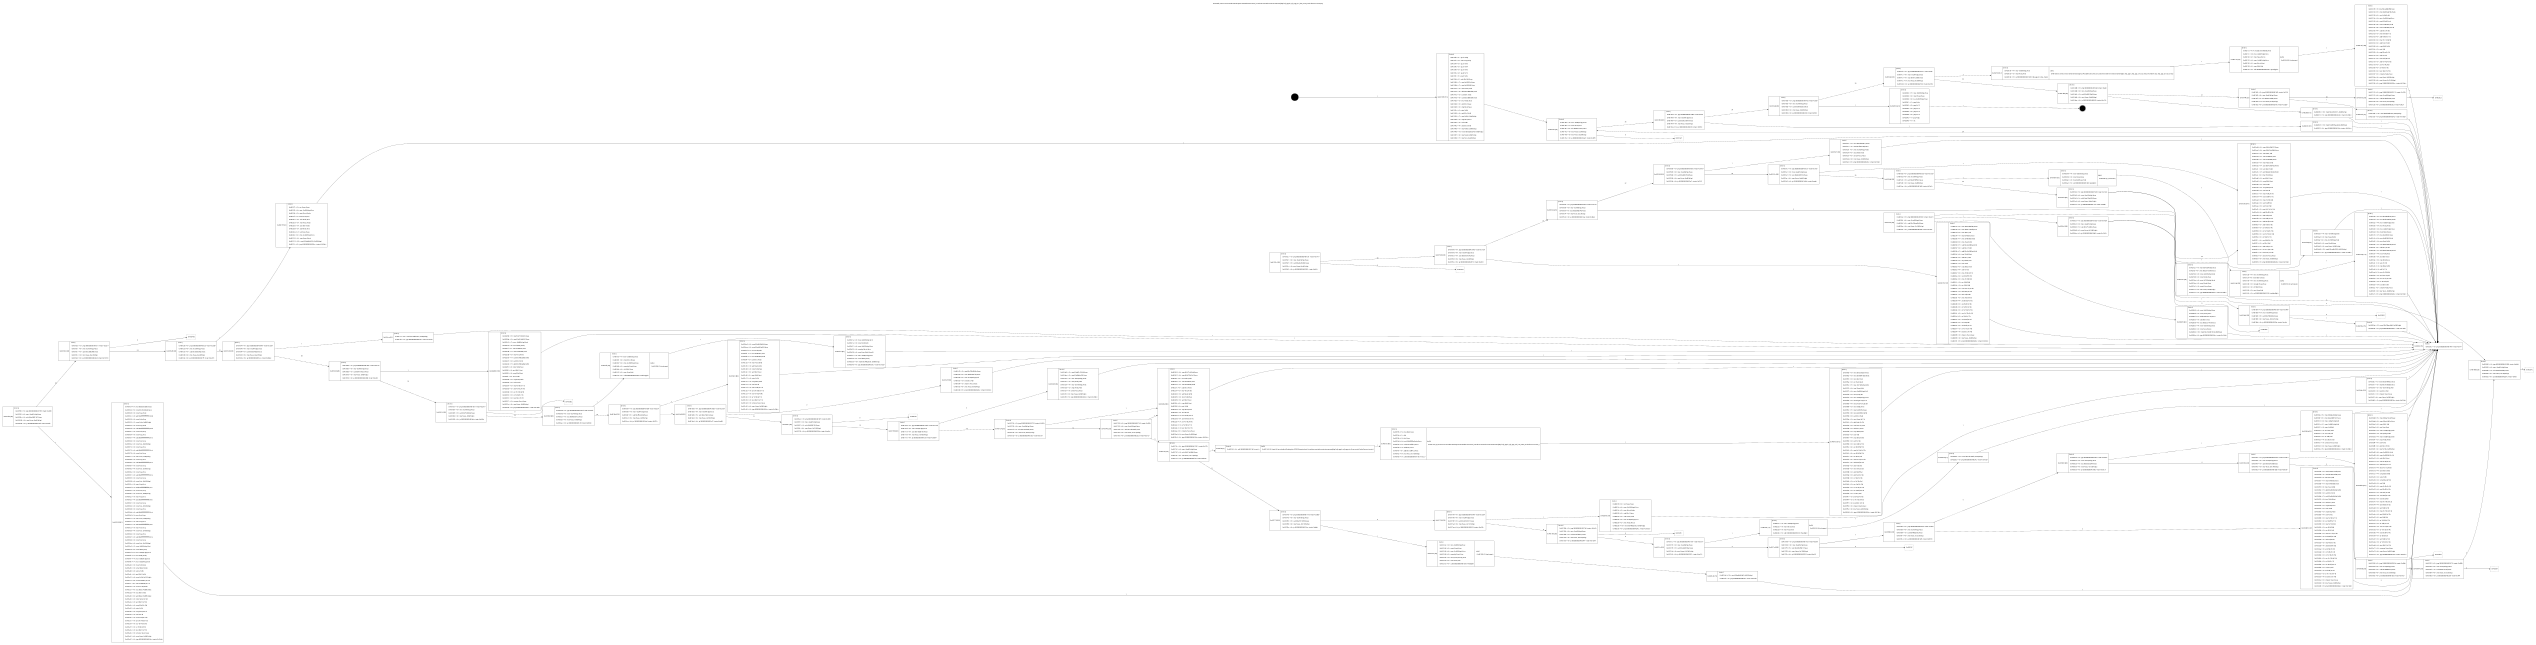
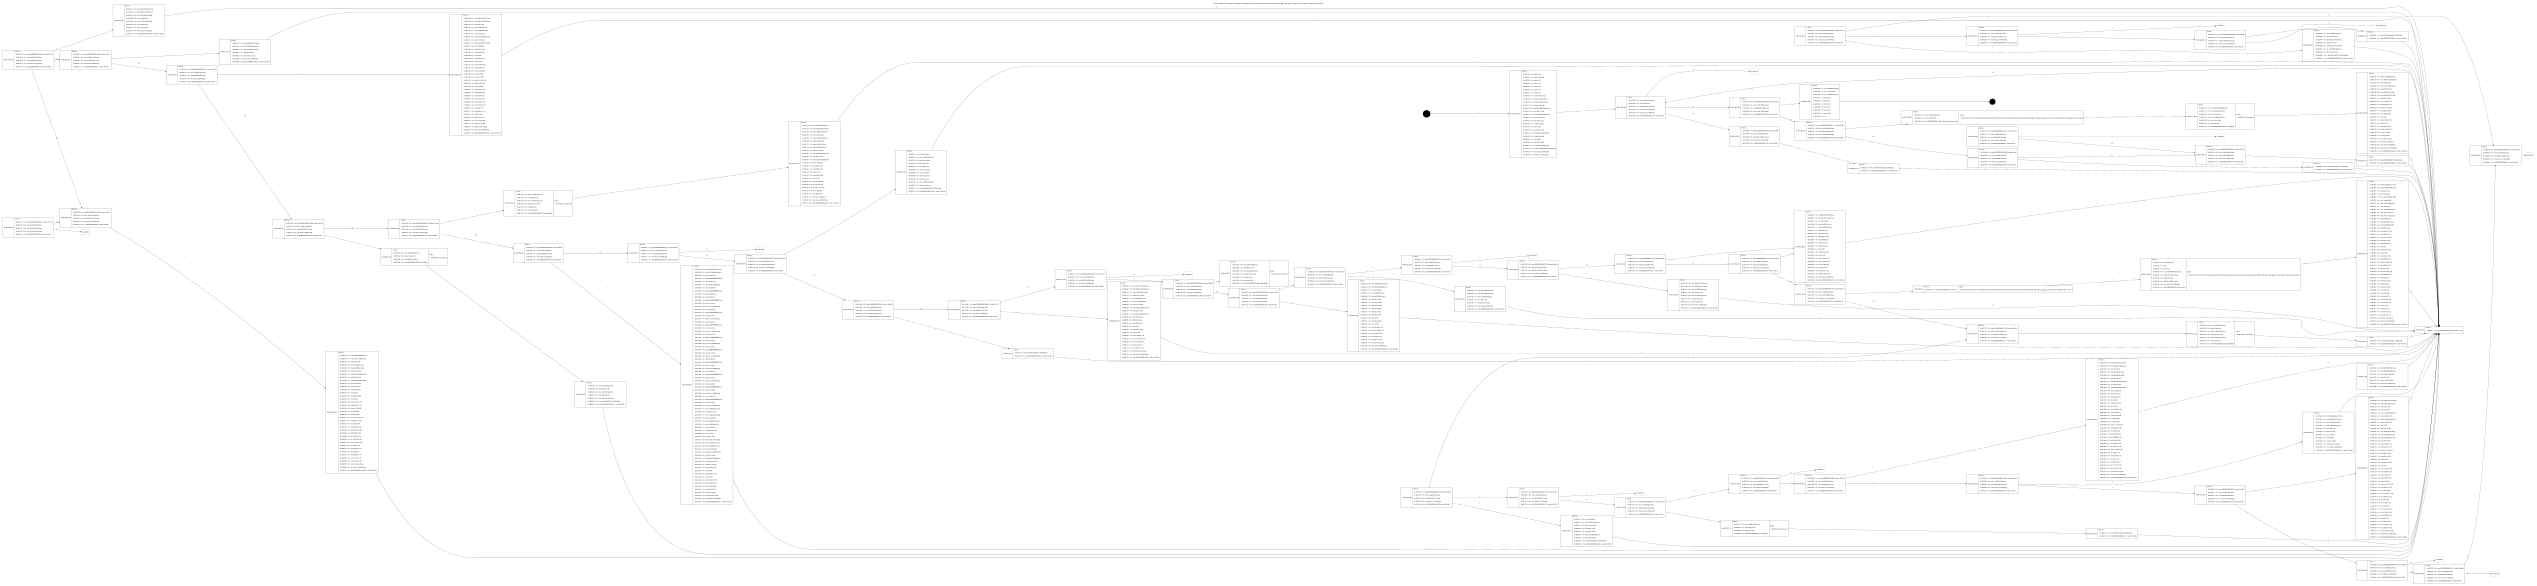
(2322, 98) -> (2106, 146)
(1736, 113) -> (1697, 107)
(1516, 233) -> (57, 138)
(2180, 258) -> (476, 241)
(860, 352) -> none
(1377, 520) -> (1661, 358)
